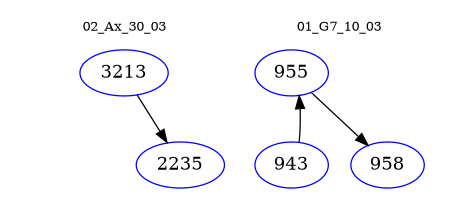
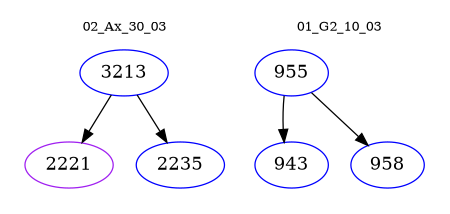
(340, 28) -> (340, 28)
(300, 126) -> (283, 113)
none -> (69, 165)
